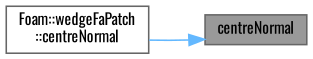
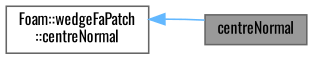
(169, 40) -> (185, 19)
